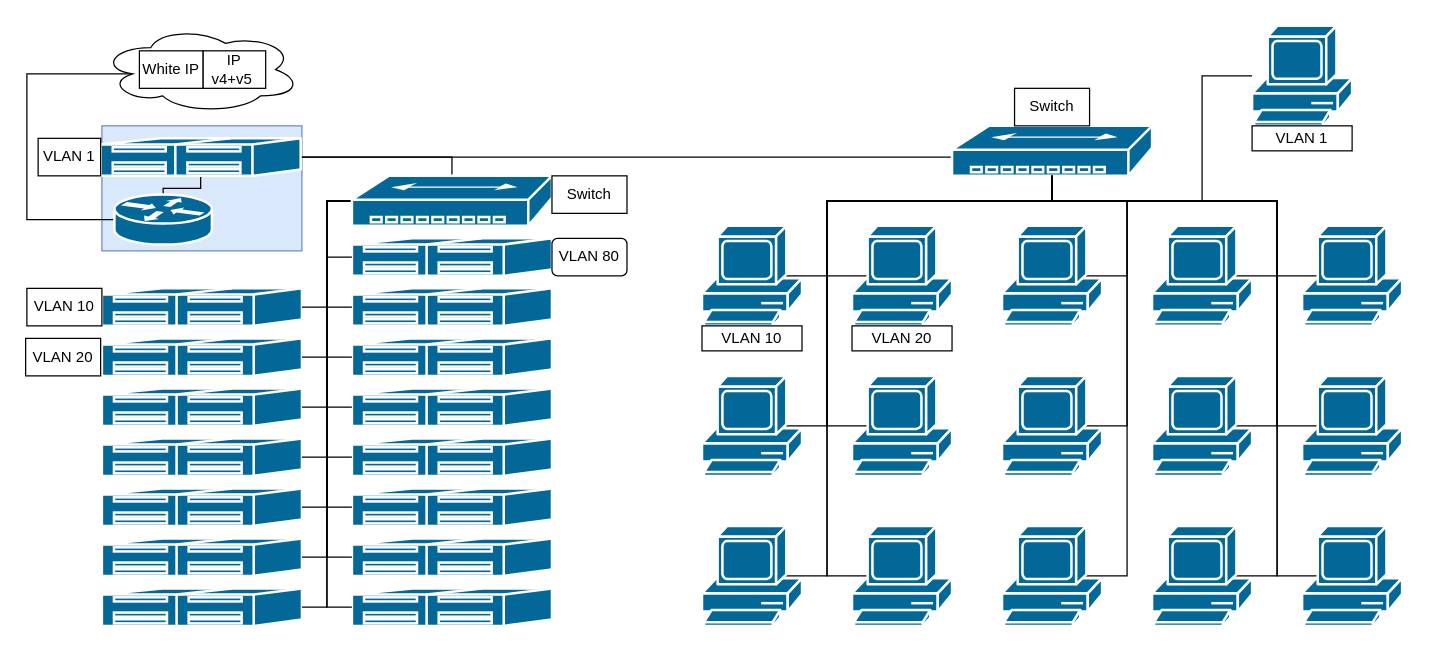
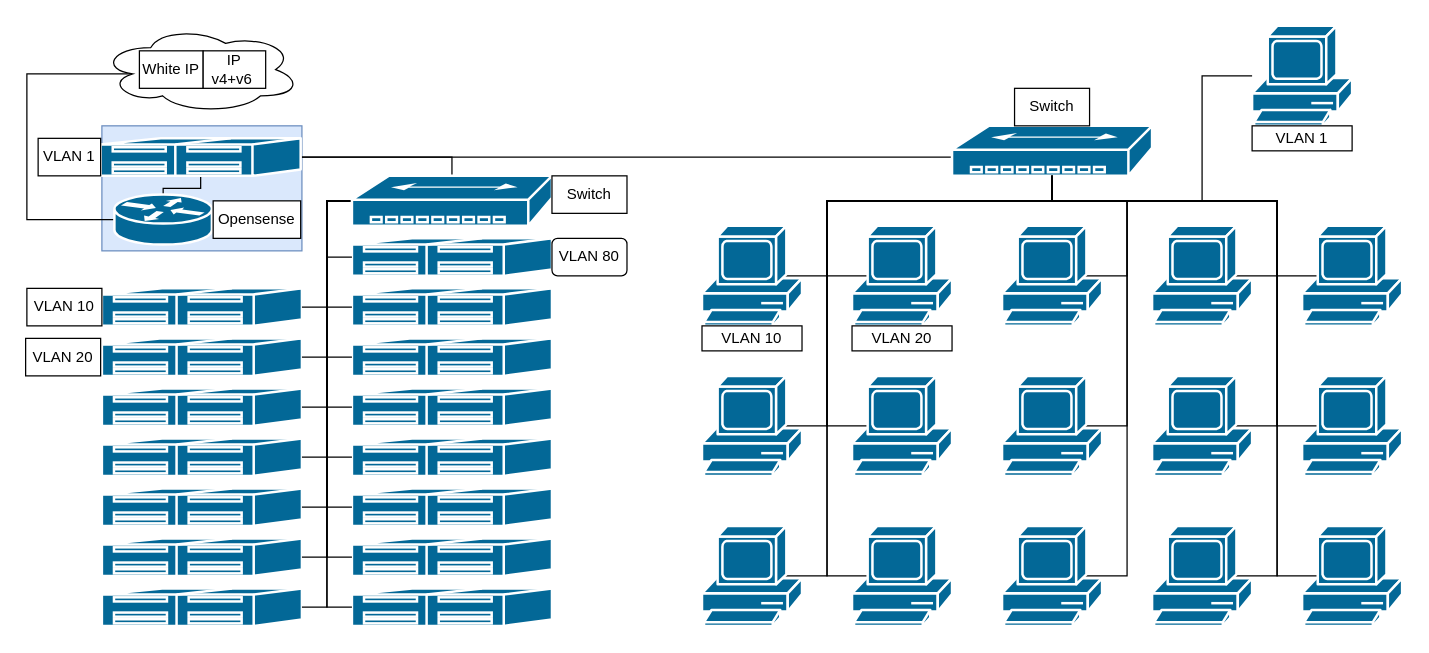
(234, 69) -> (234, 69)
none -> (257, 219)
